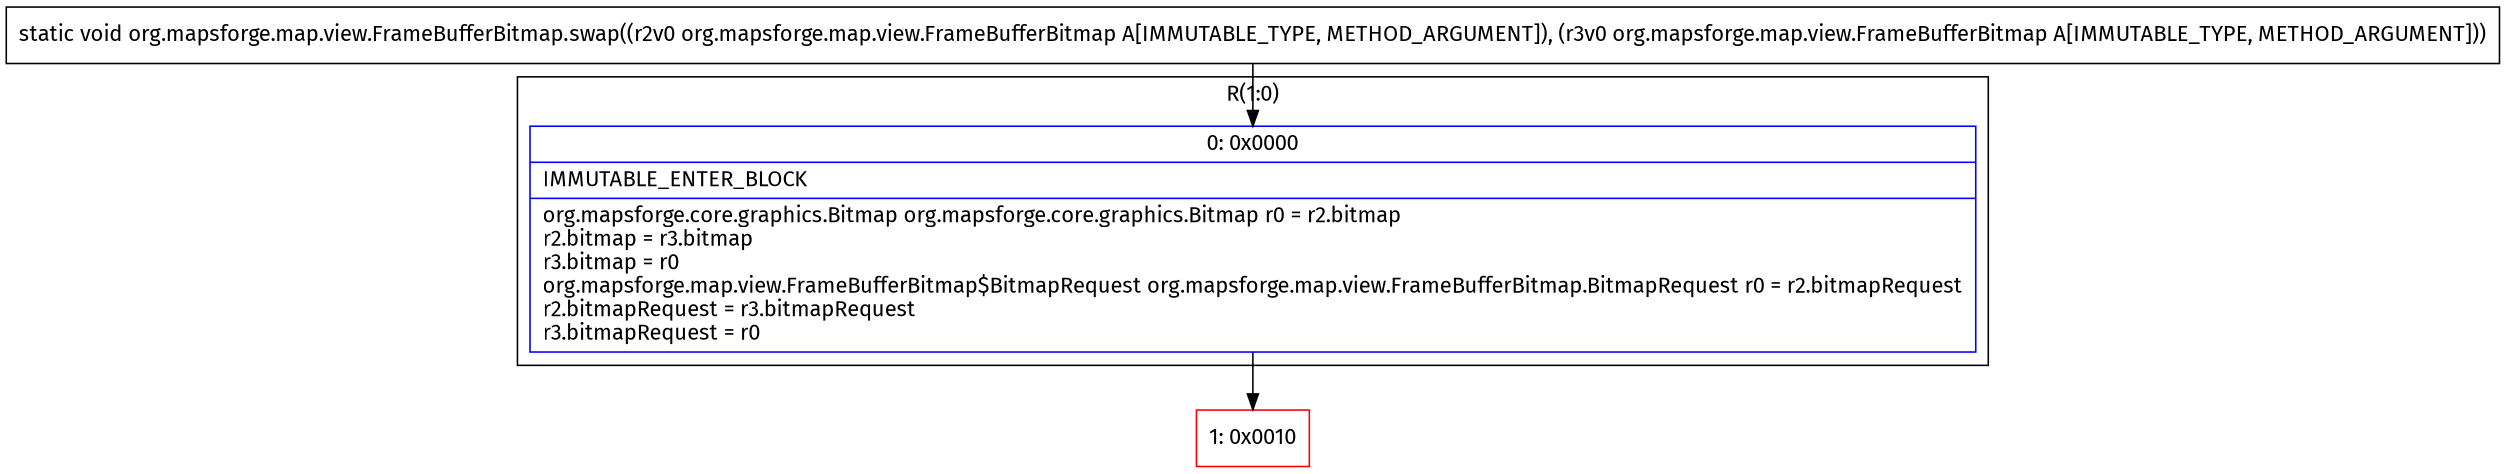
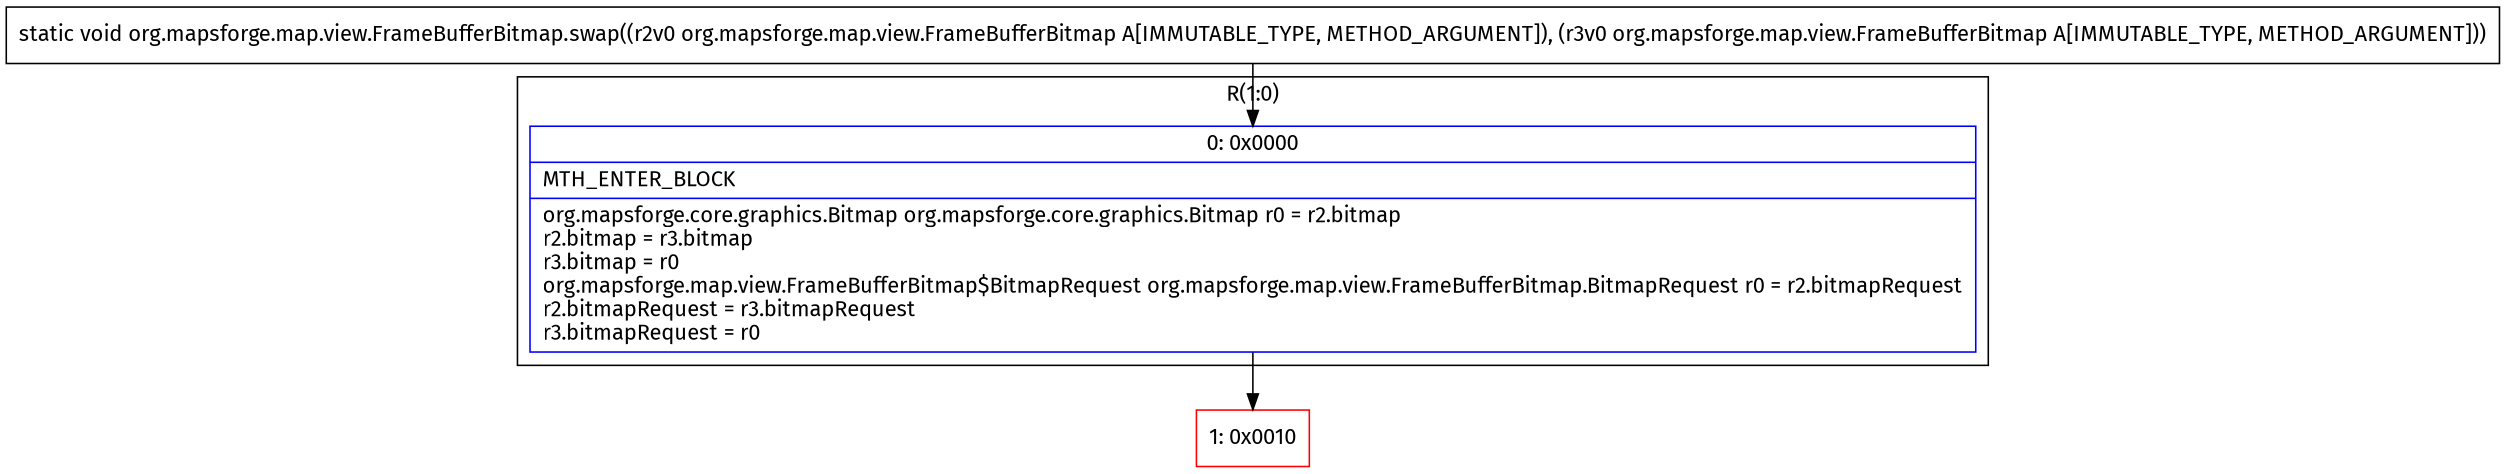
(675, 180) -> (640, 180)
